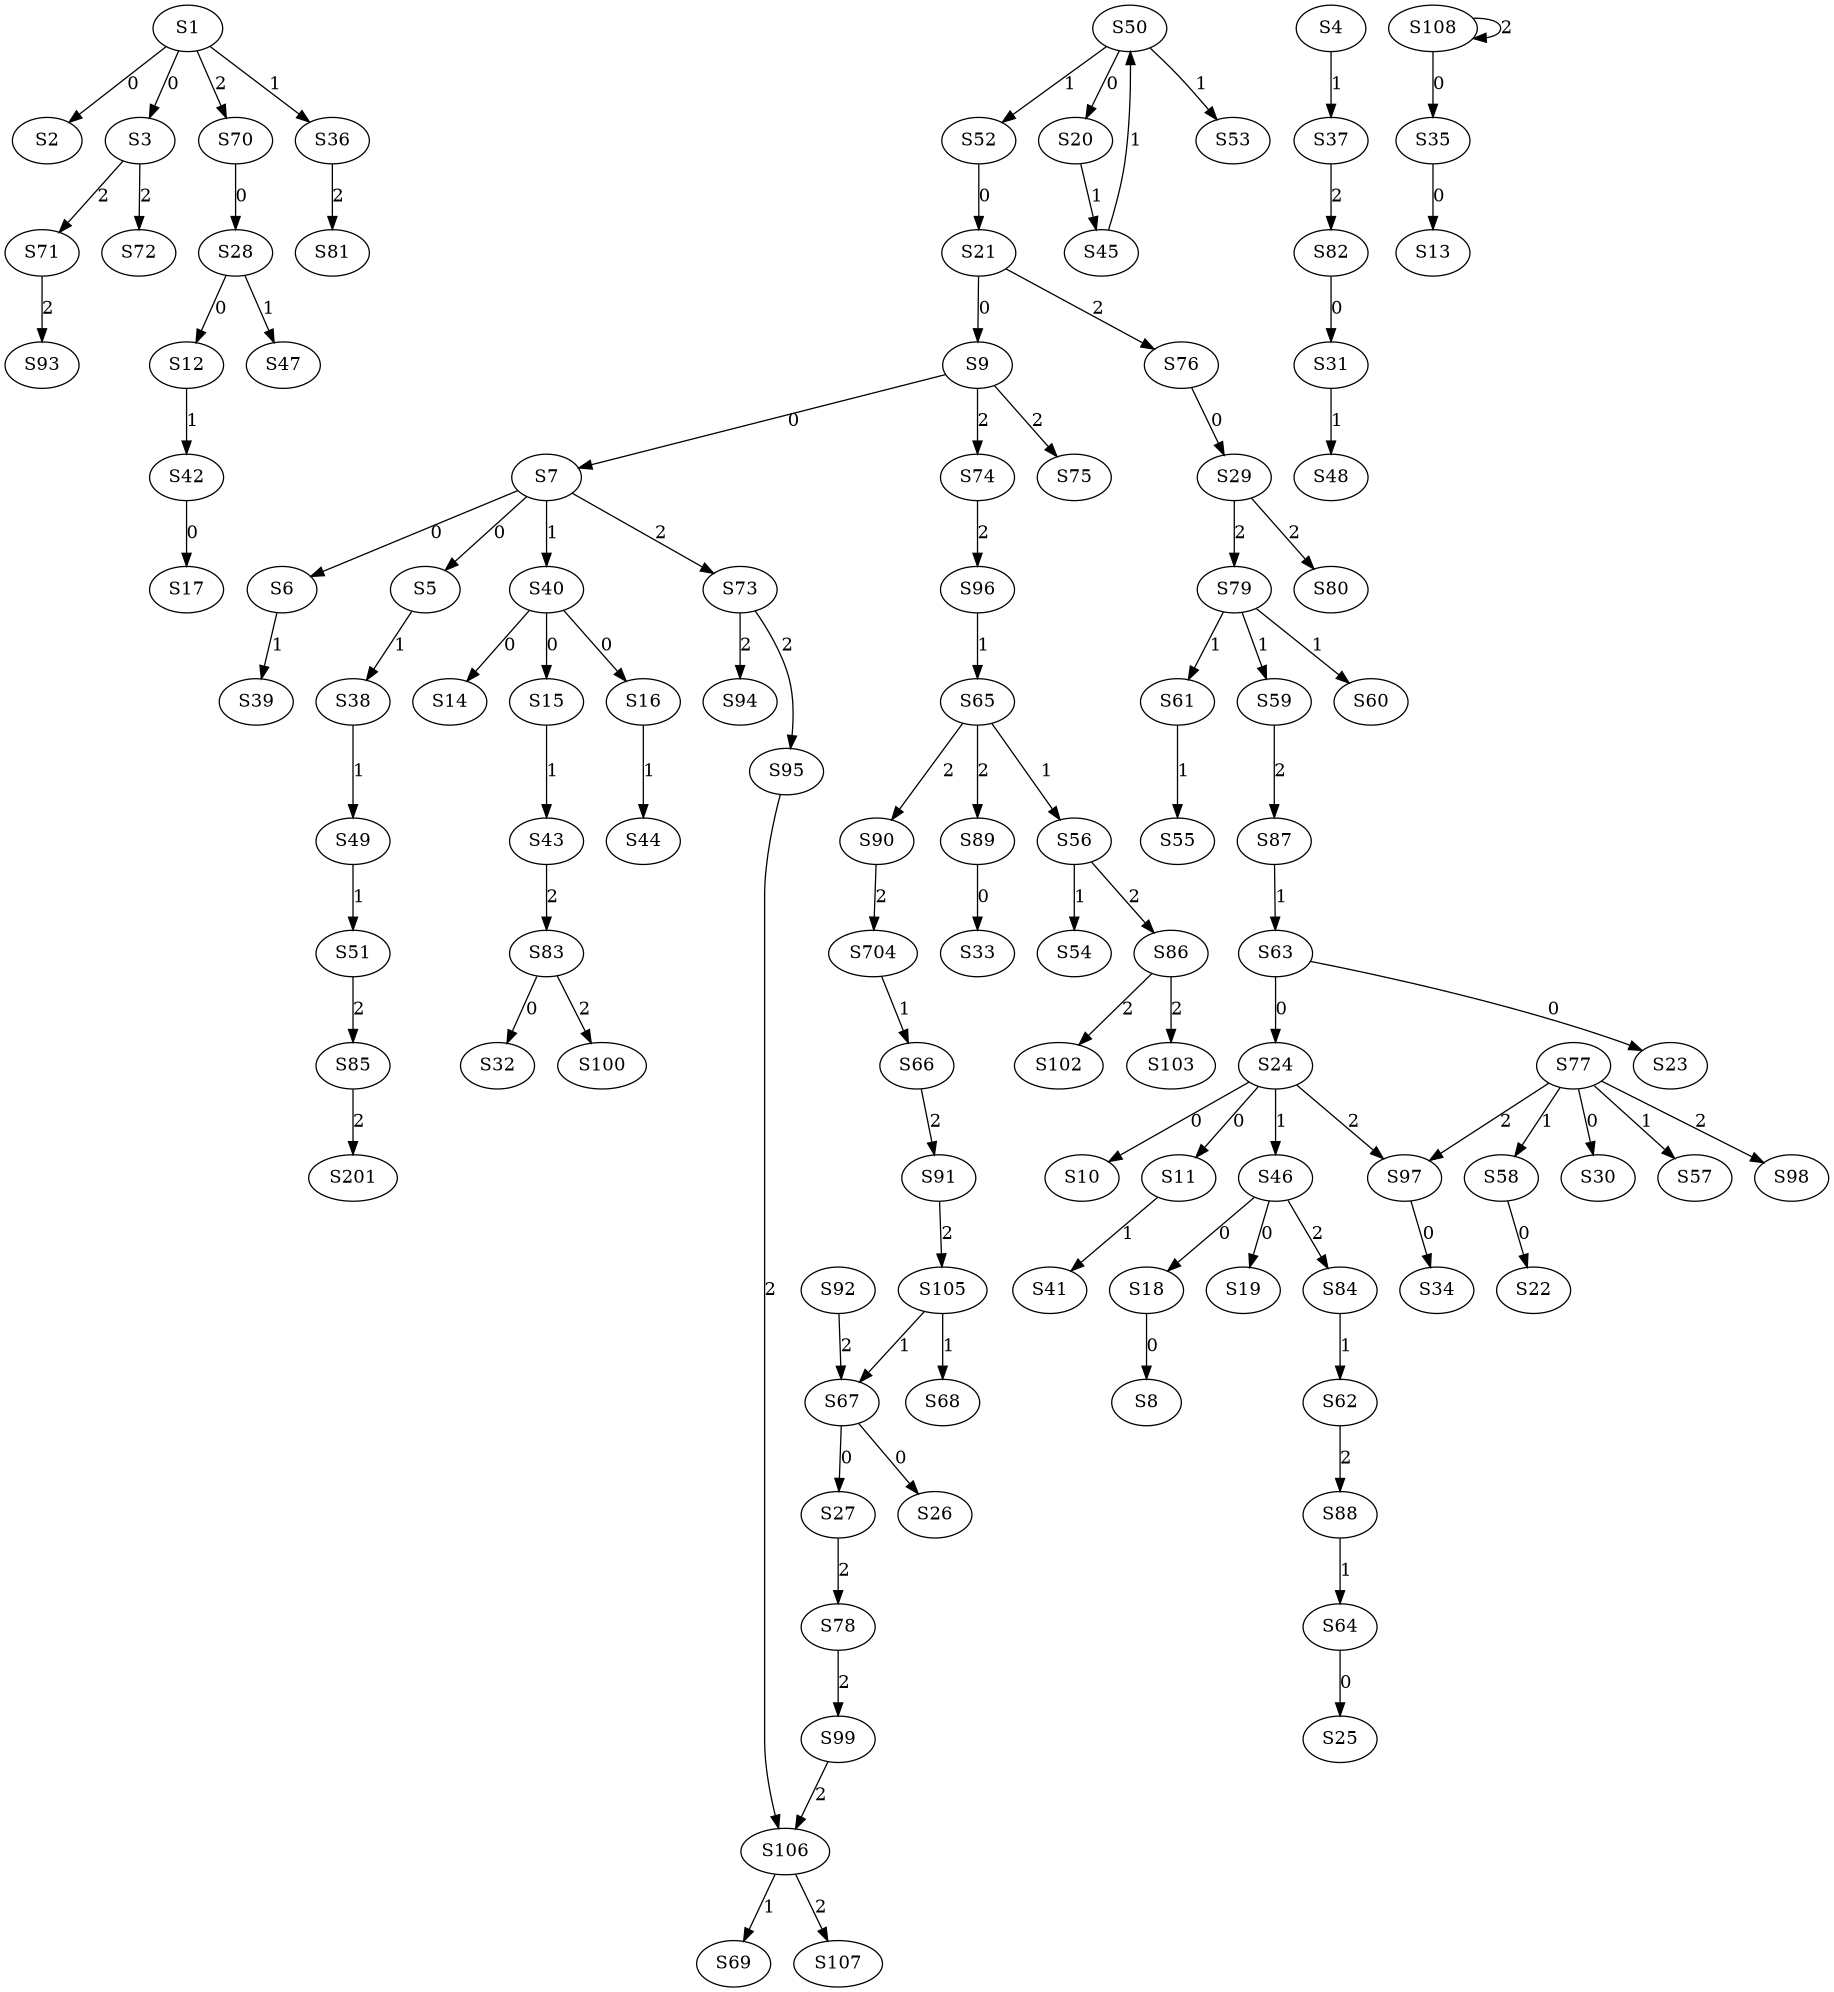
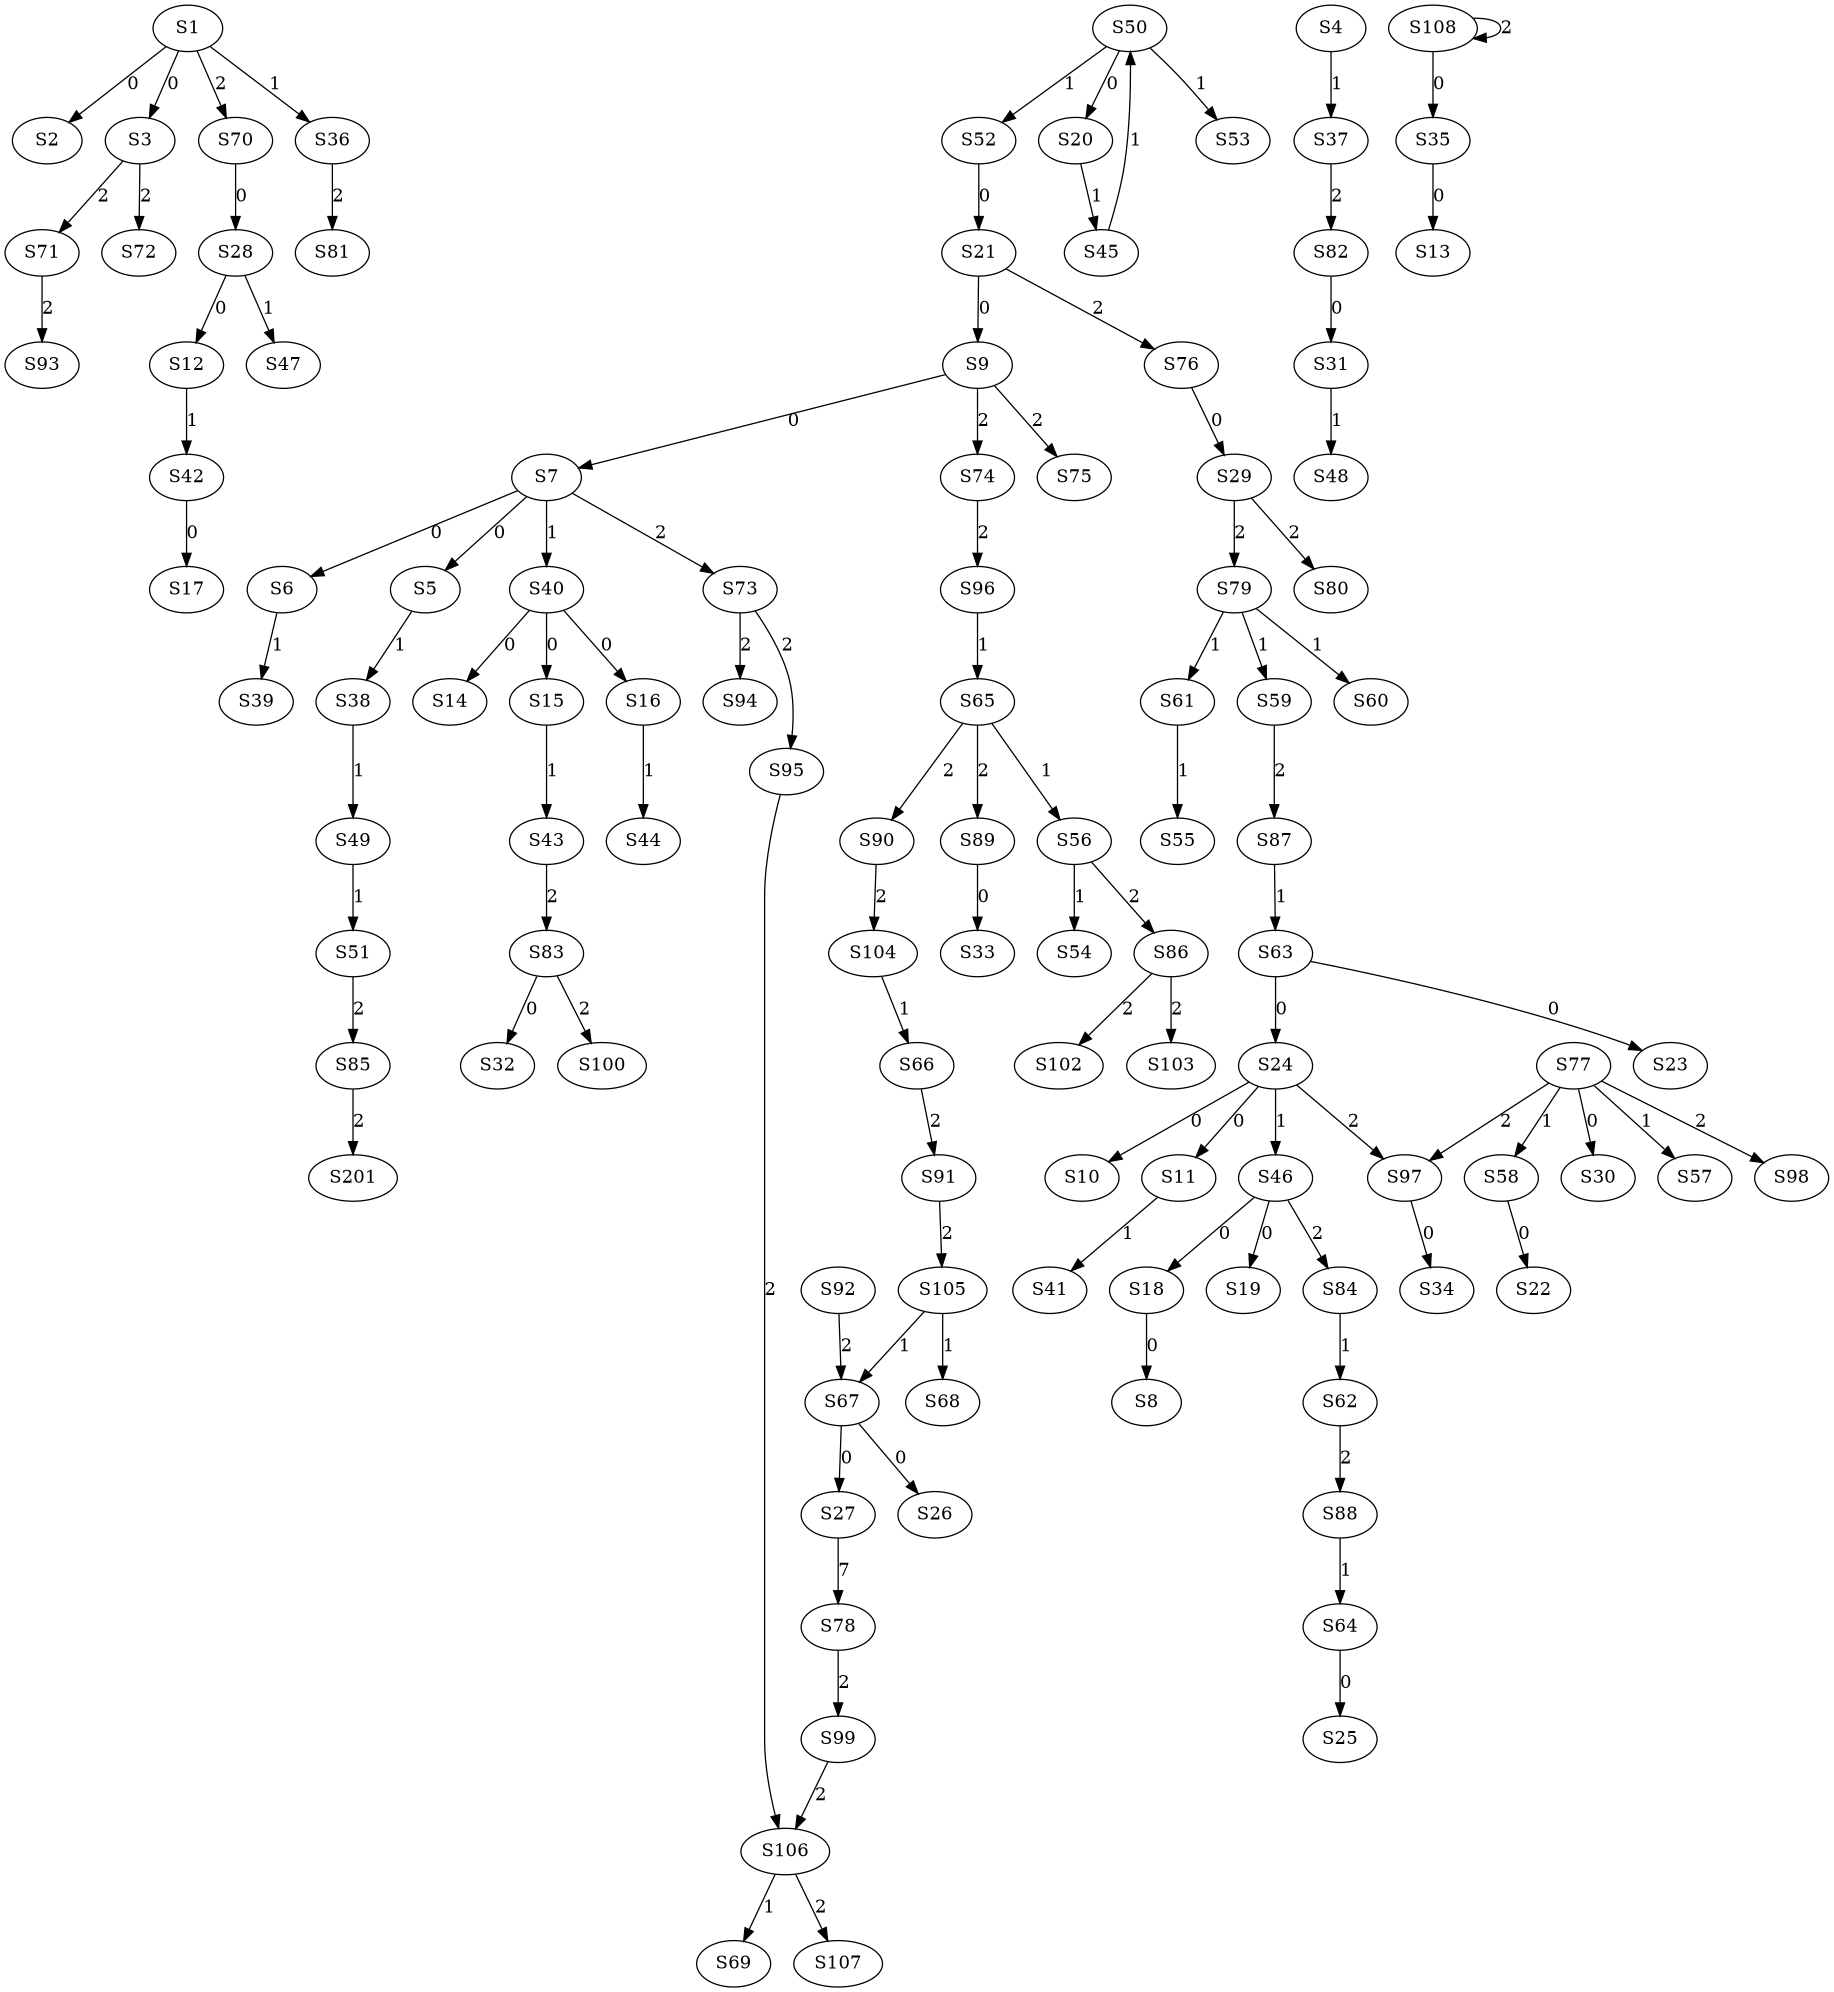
(873, 954) -> (873, 954)
(845, 1571) -> (845, 1571)
